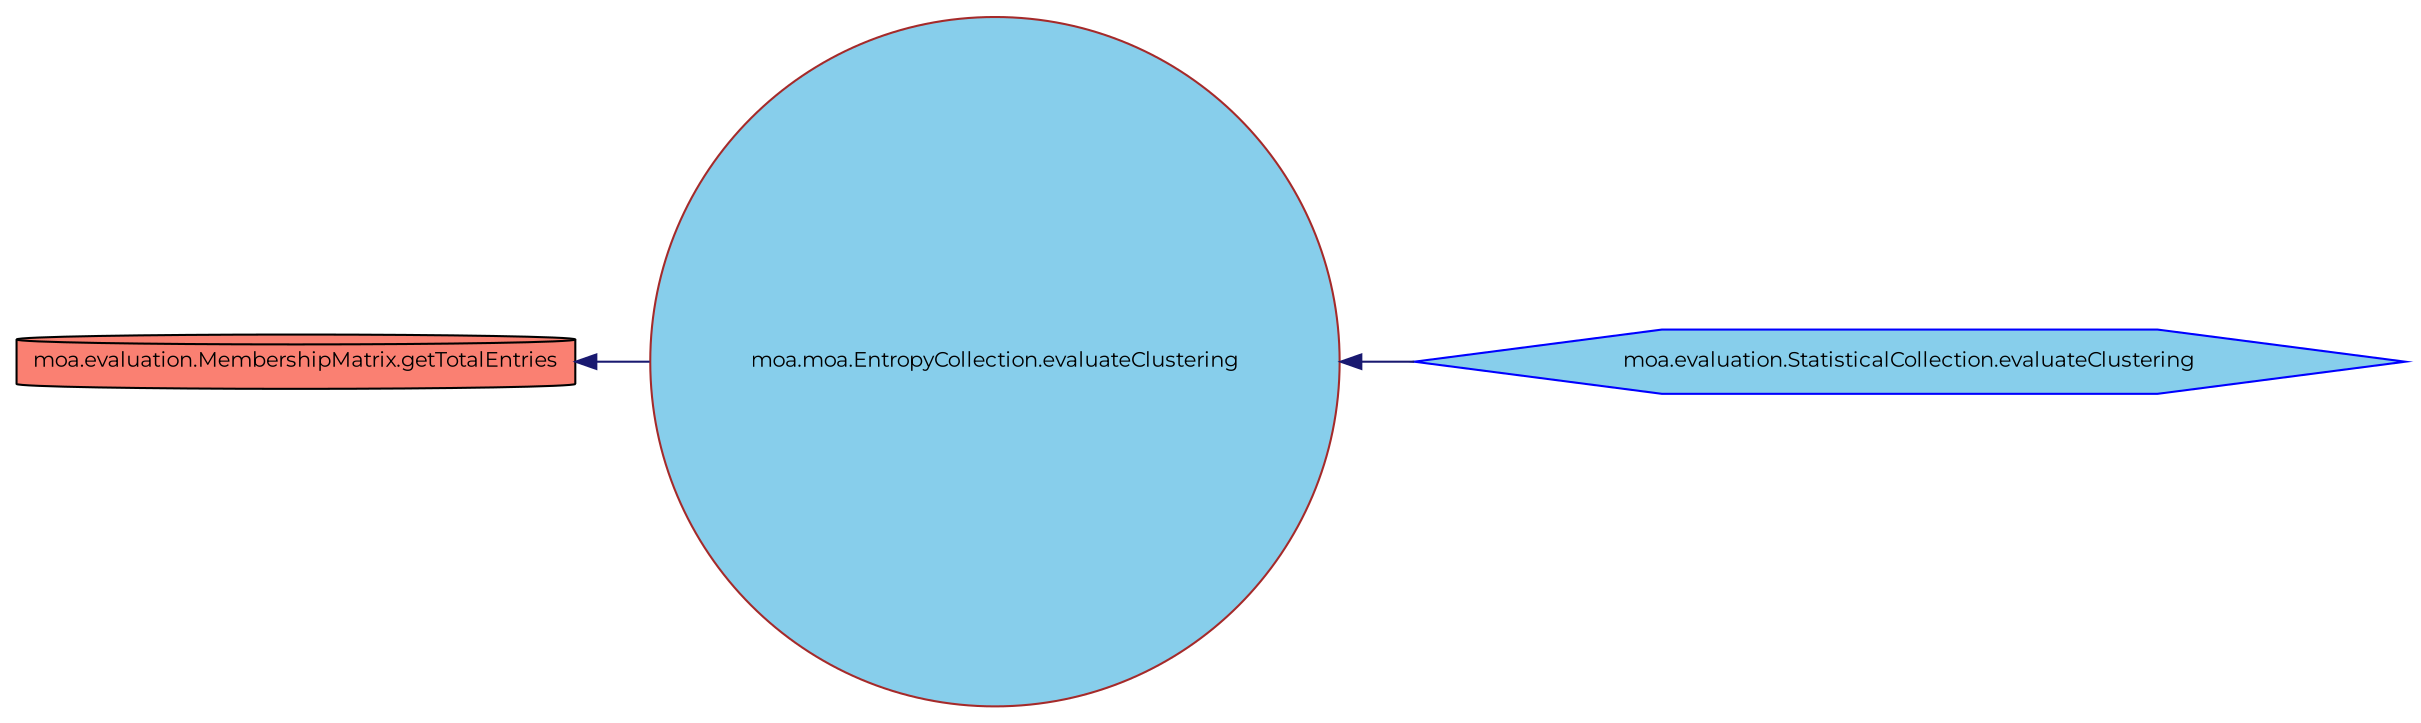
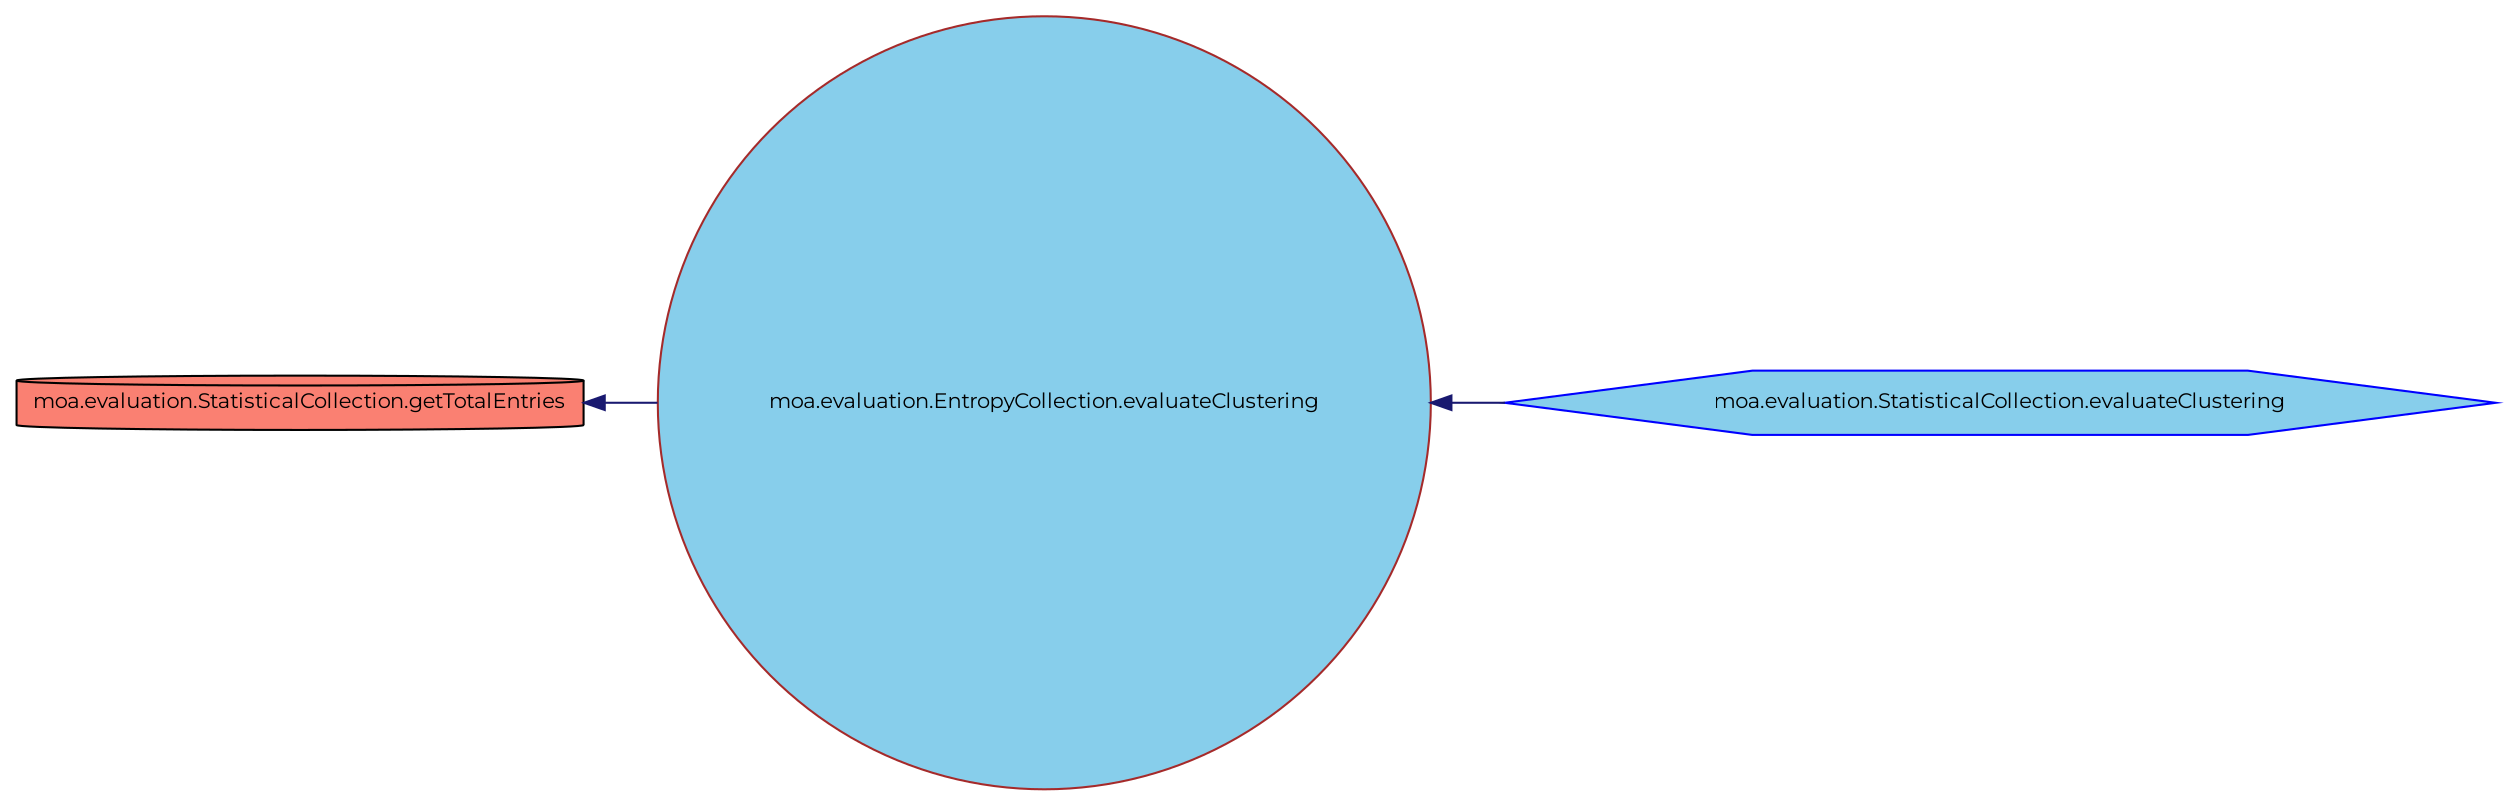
(296, 362) -> (300, 403)
(995, 362) -> (1044, 403)
